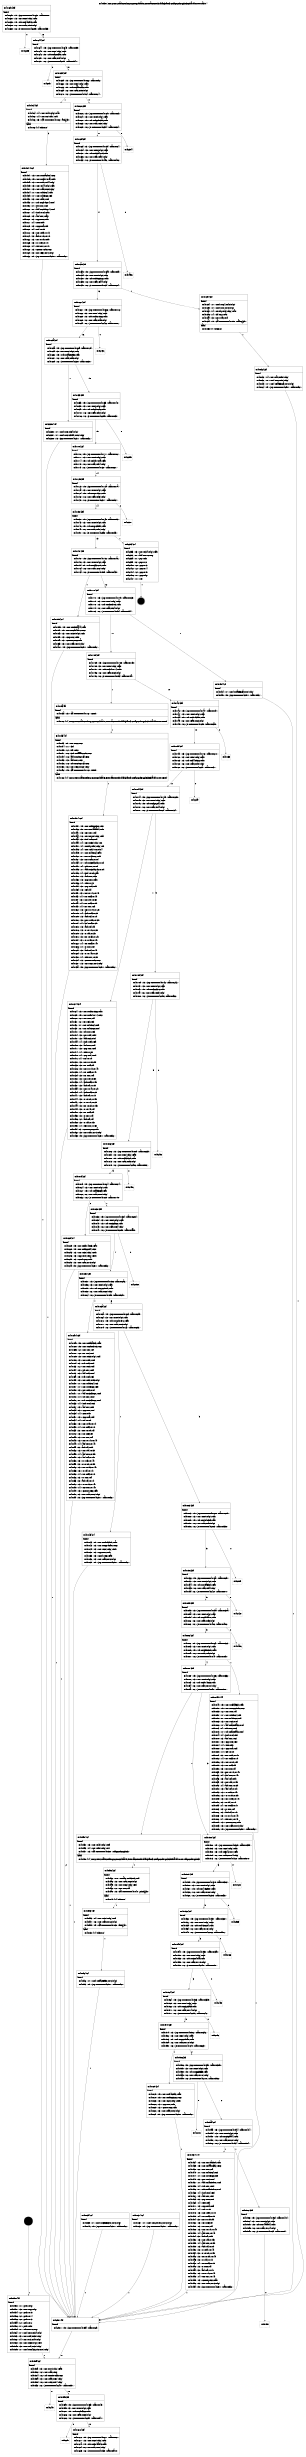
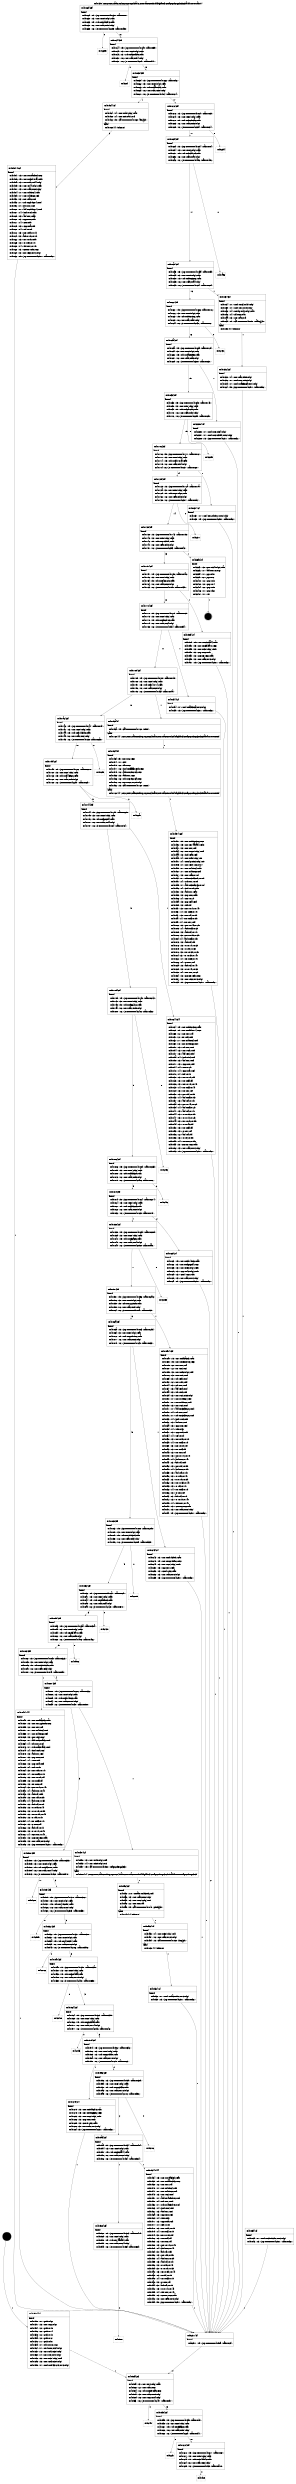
none -> (207, 486)
none -> (201, 2478)
